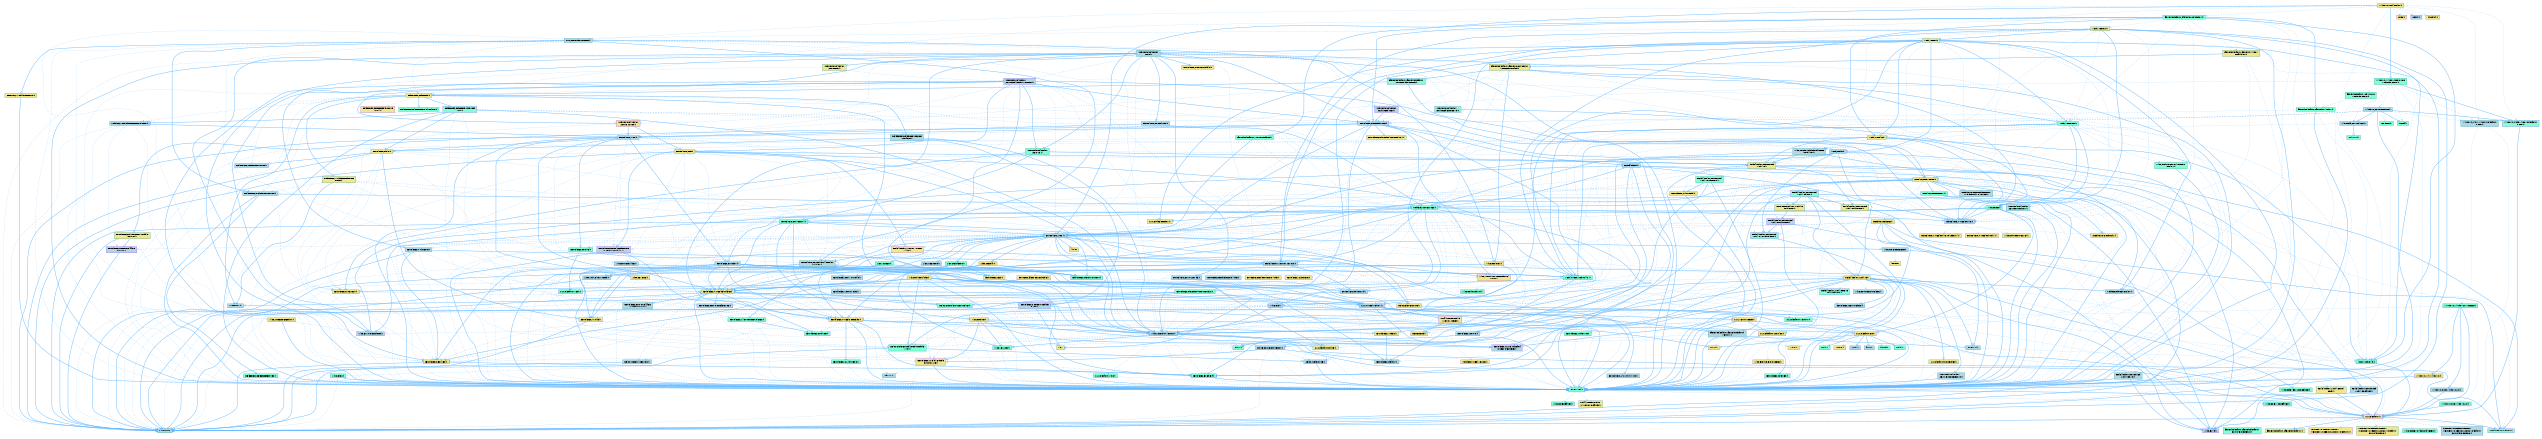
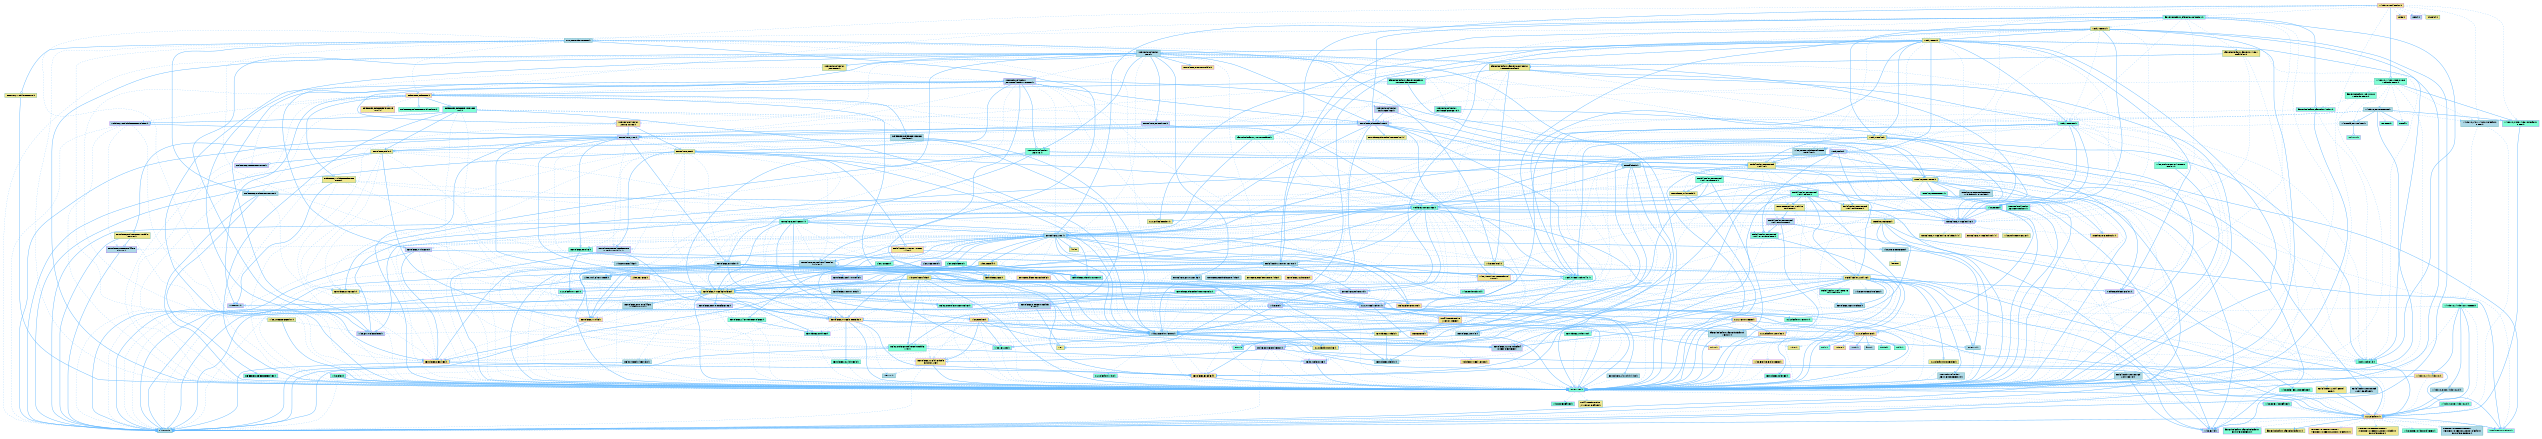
(1204, 376) -> (1204, 376)
